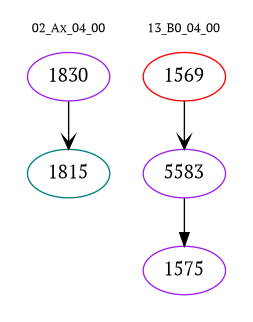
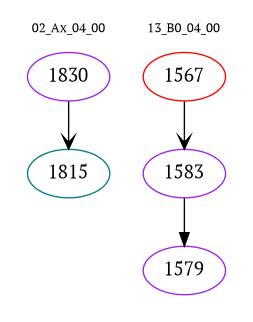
(184, 77) -> (184, 77)
(184, 174) -> (184, 174)
(184, 271) -> (184, 271)
